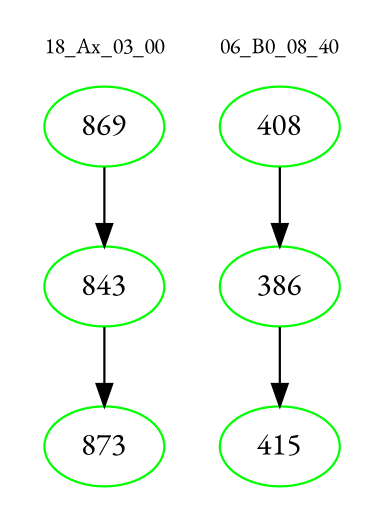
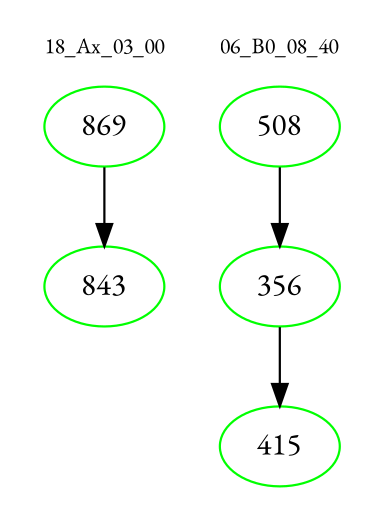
(280, 127) -> (280, 127)
(280, 286) -> (280, 286)
(104, 446) -> none
